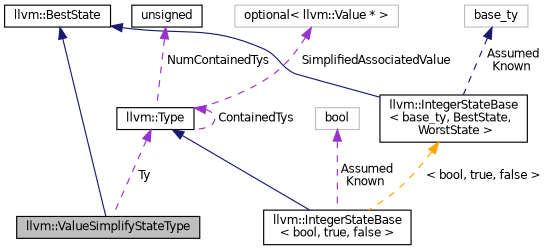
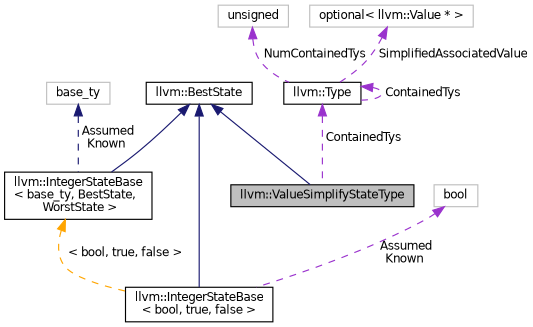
(167, 16) -> (253, 16)
(246, 173) -> (199, 202)
(143, 176) -> (362, 138)
